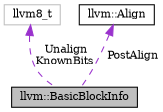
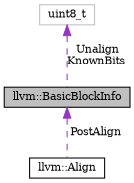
(32, 15) -> (67, 15)
(97, 62) -> (67, 138)
